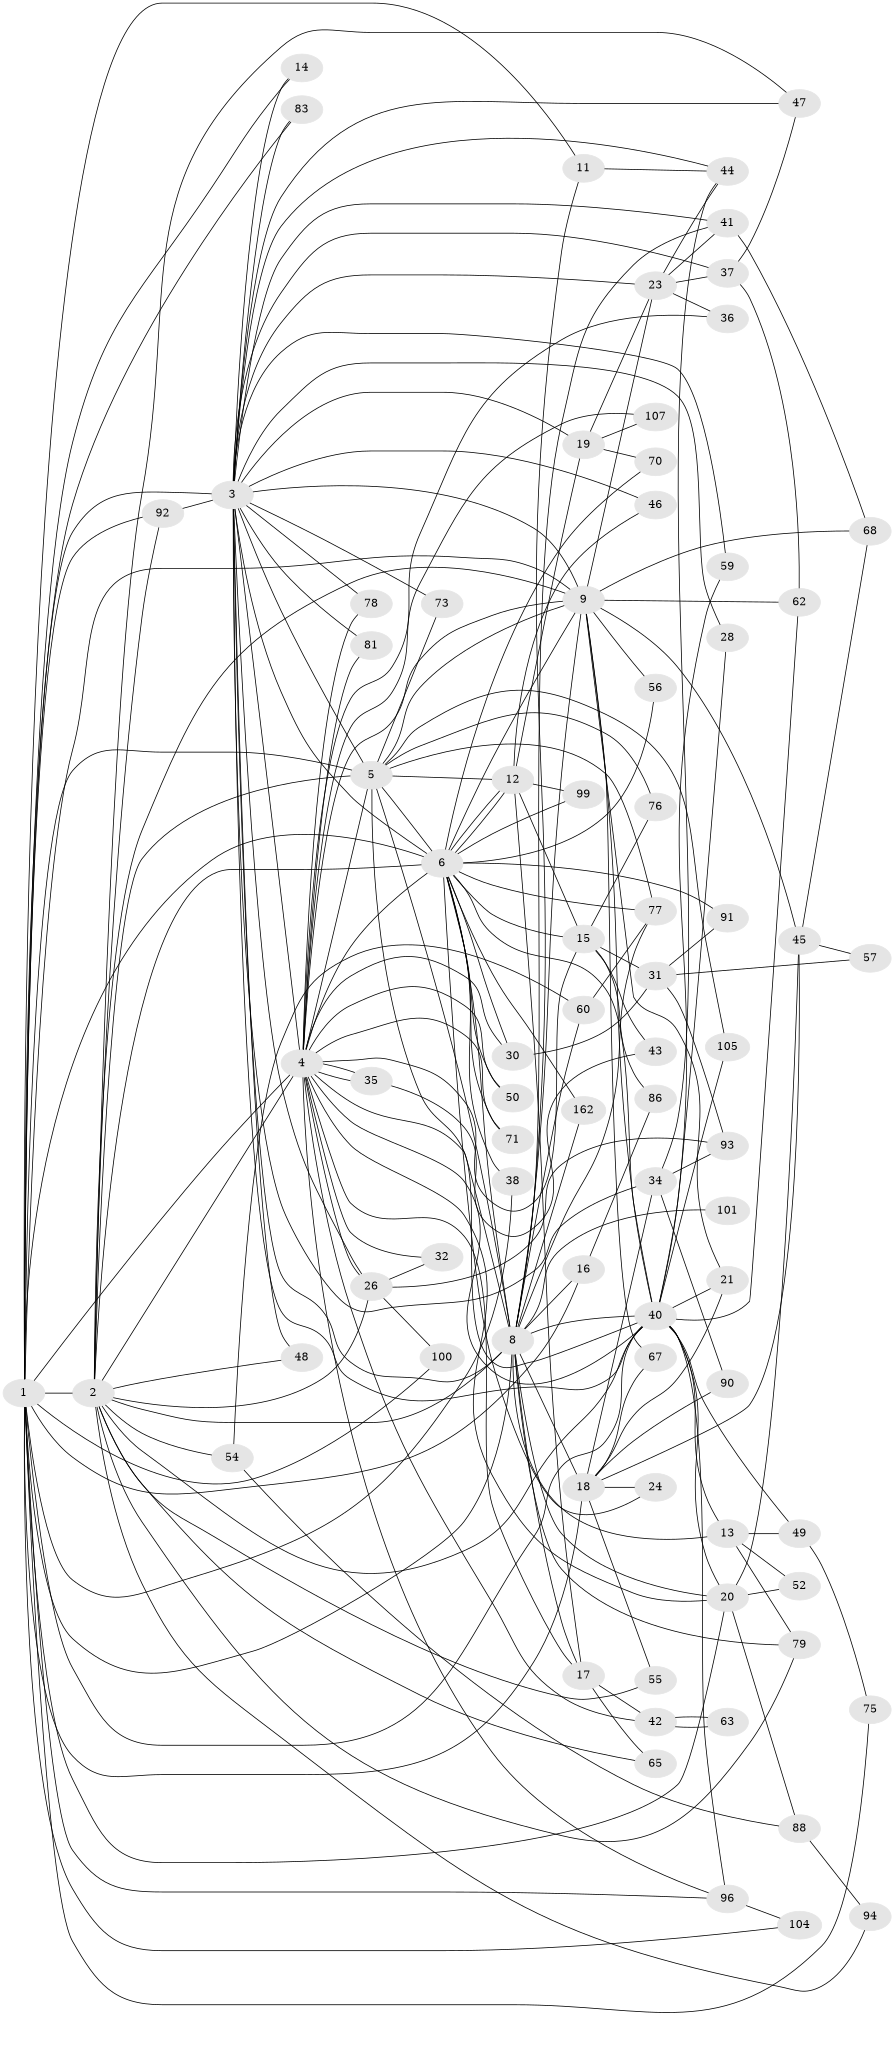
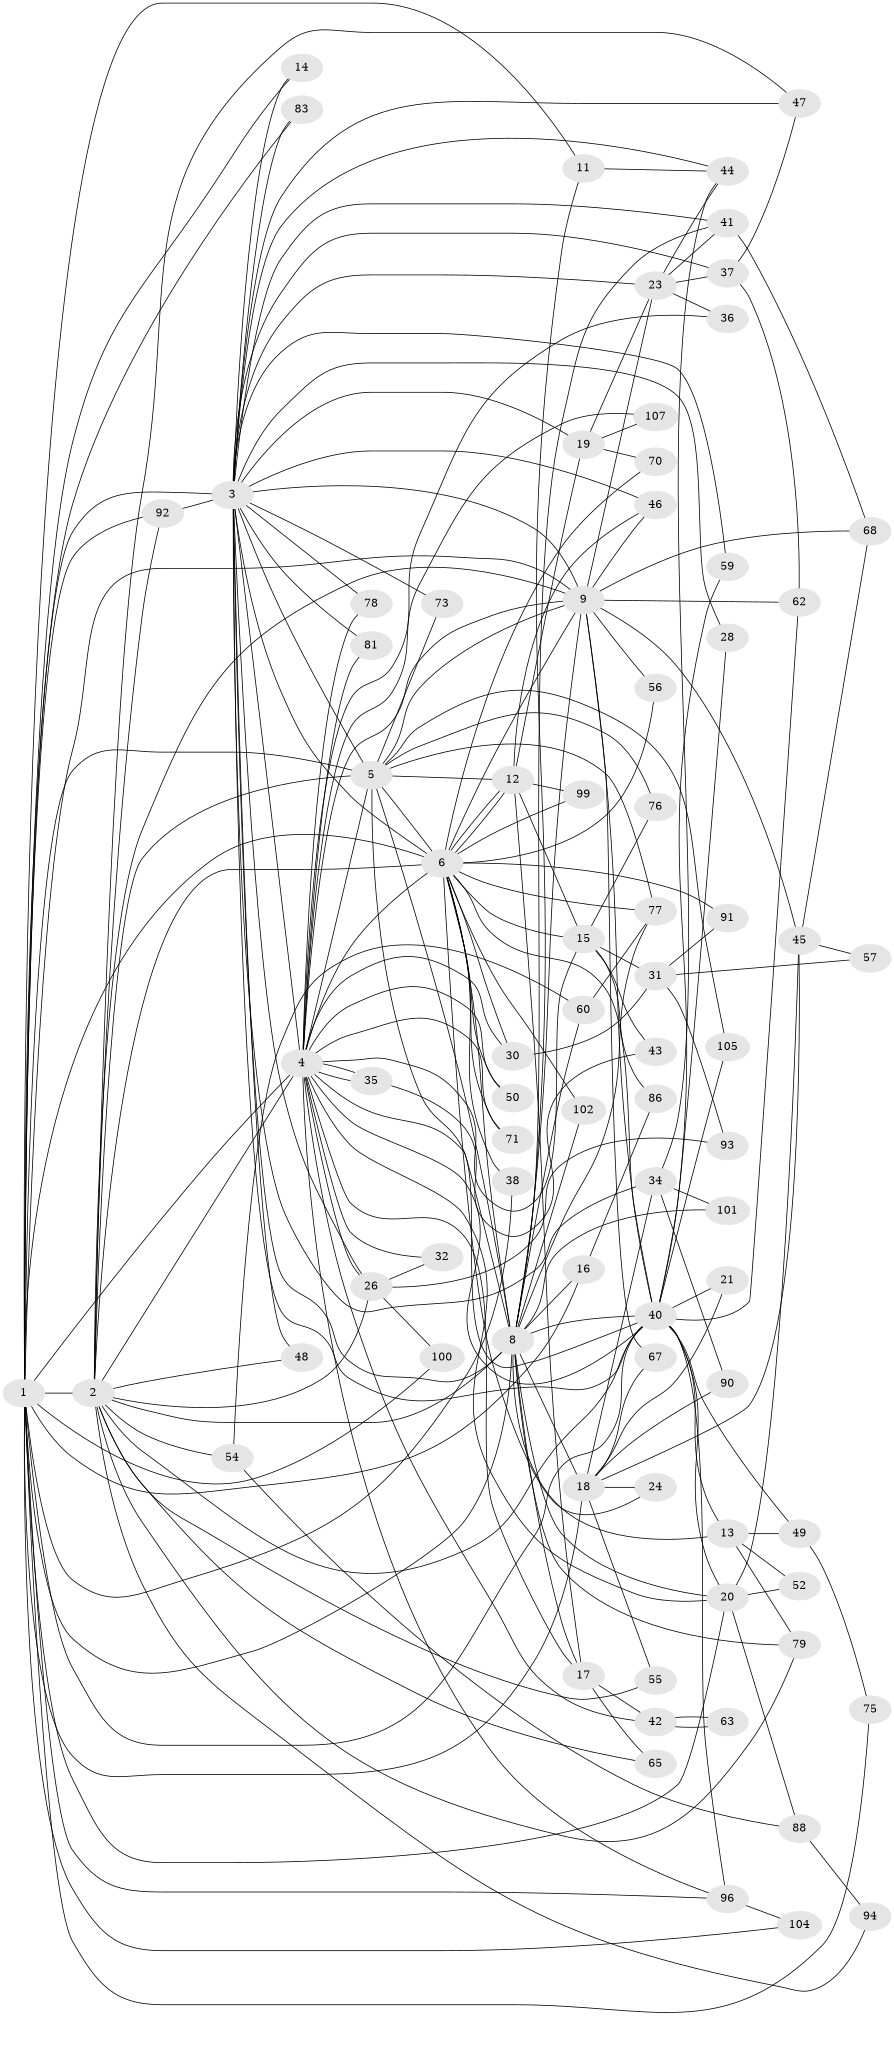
(626, 938) -> (617, 551)
(584, 1110) -> (584, 1110)
(690, 1165) -> (692, 1196)
